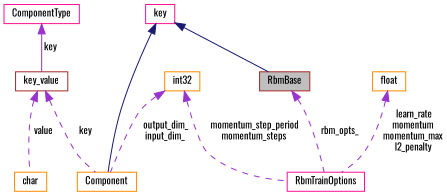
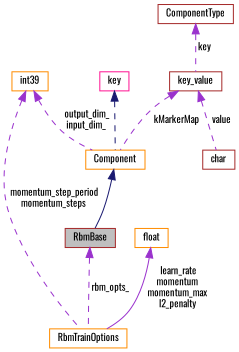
(42, 14) -> (196, 14)
(226, 50) -> (105, 204)
(42, 53) -> (196, 53)
(182, 81) -> (30, 81)
(124, 100) -> (115, 126)
(85, 132) -> (176, 120)
(371, 141) -> (136, 299)
(31, 182) -> (219, 160)
(326, 182) -> (88, 338)
